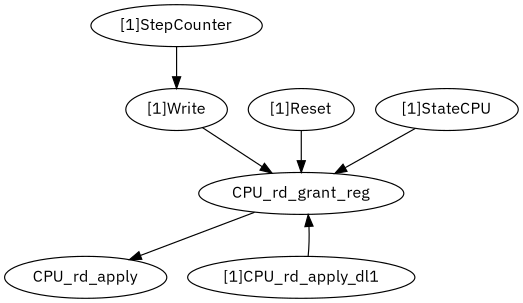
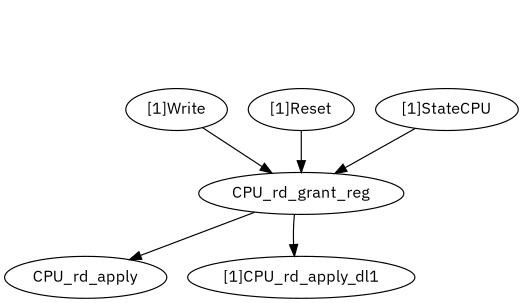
(177, 26) -> none
(309, 241) -> (293, 230)
